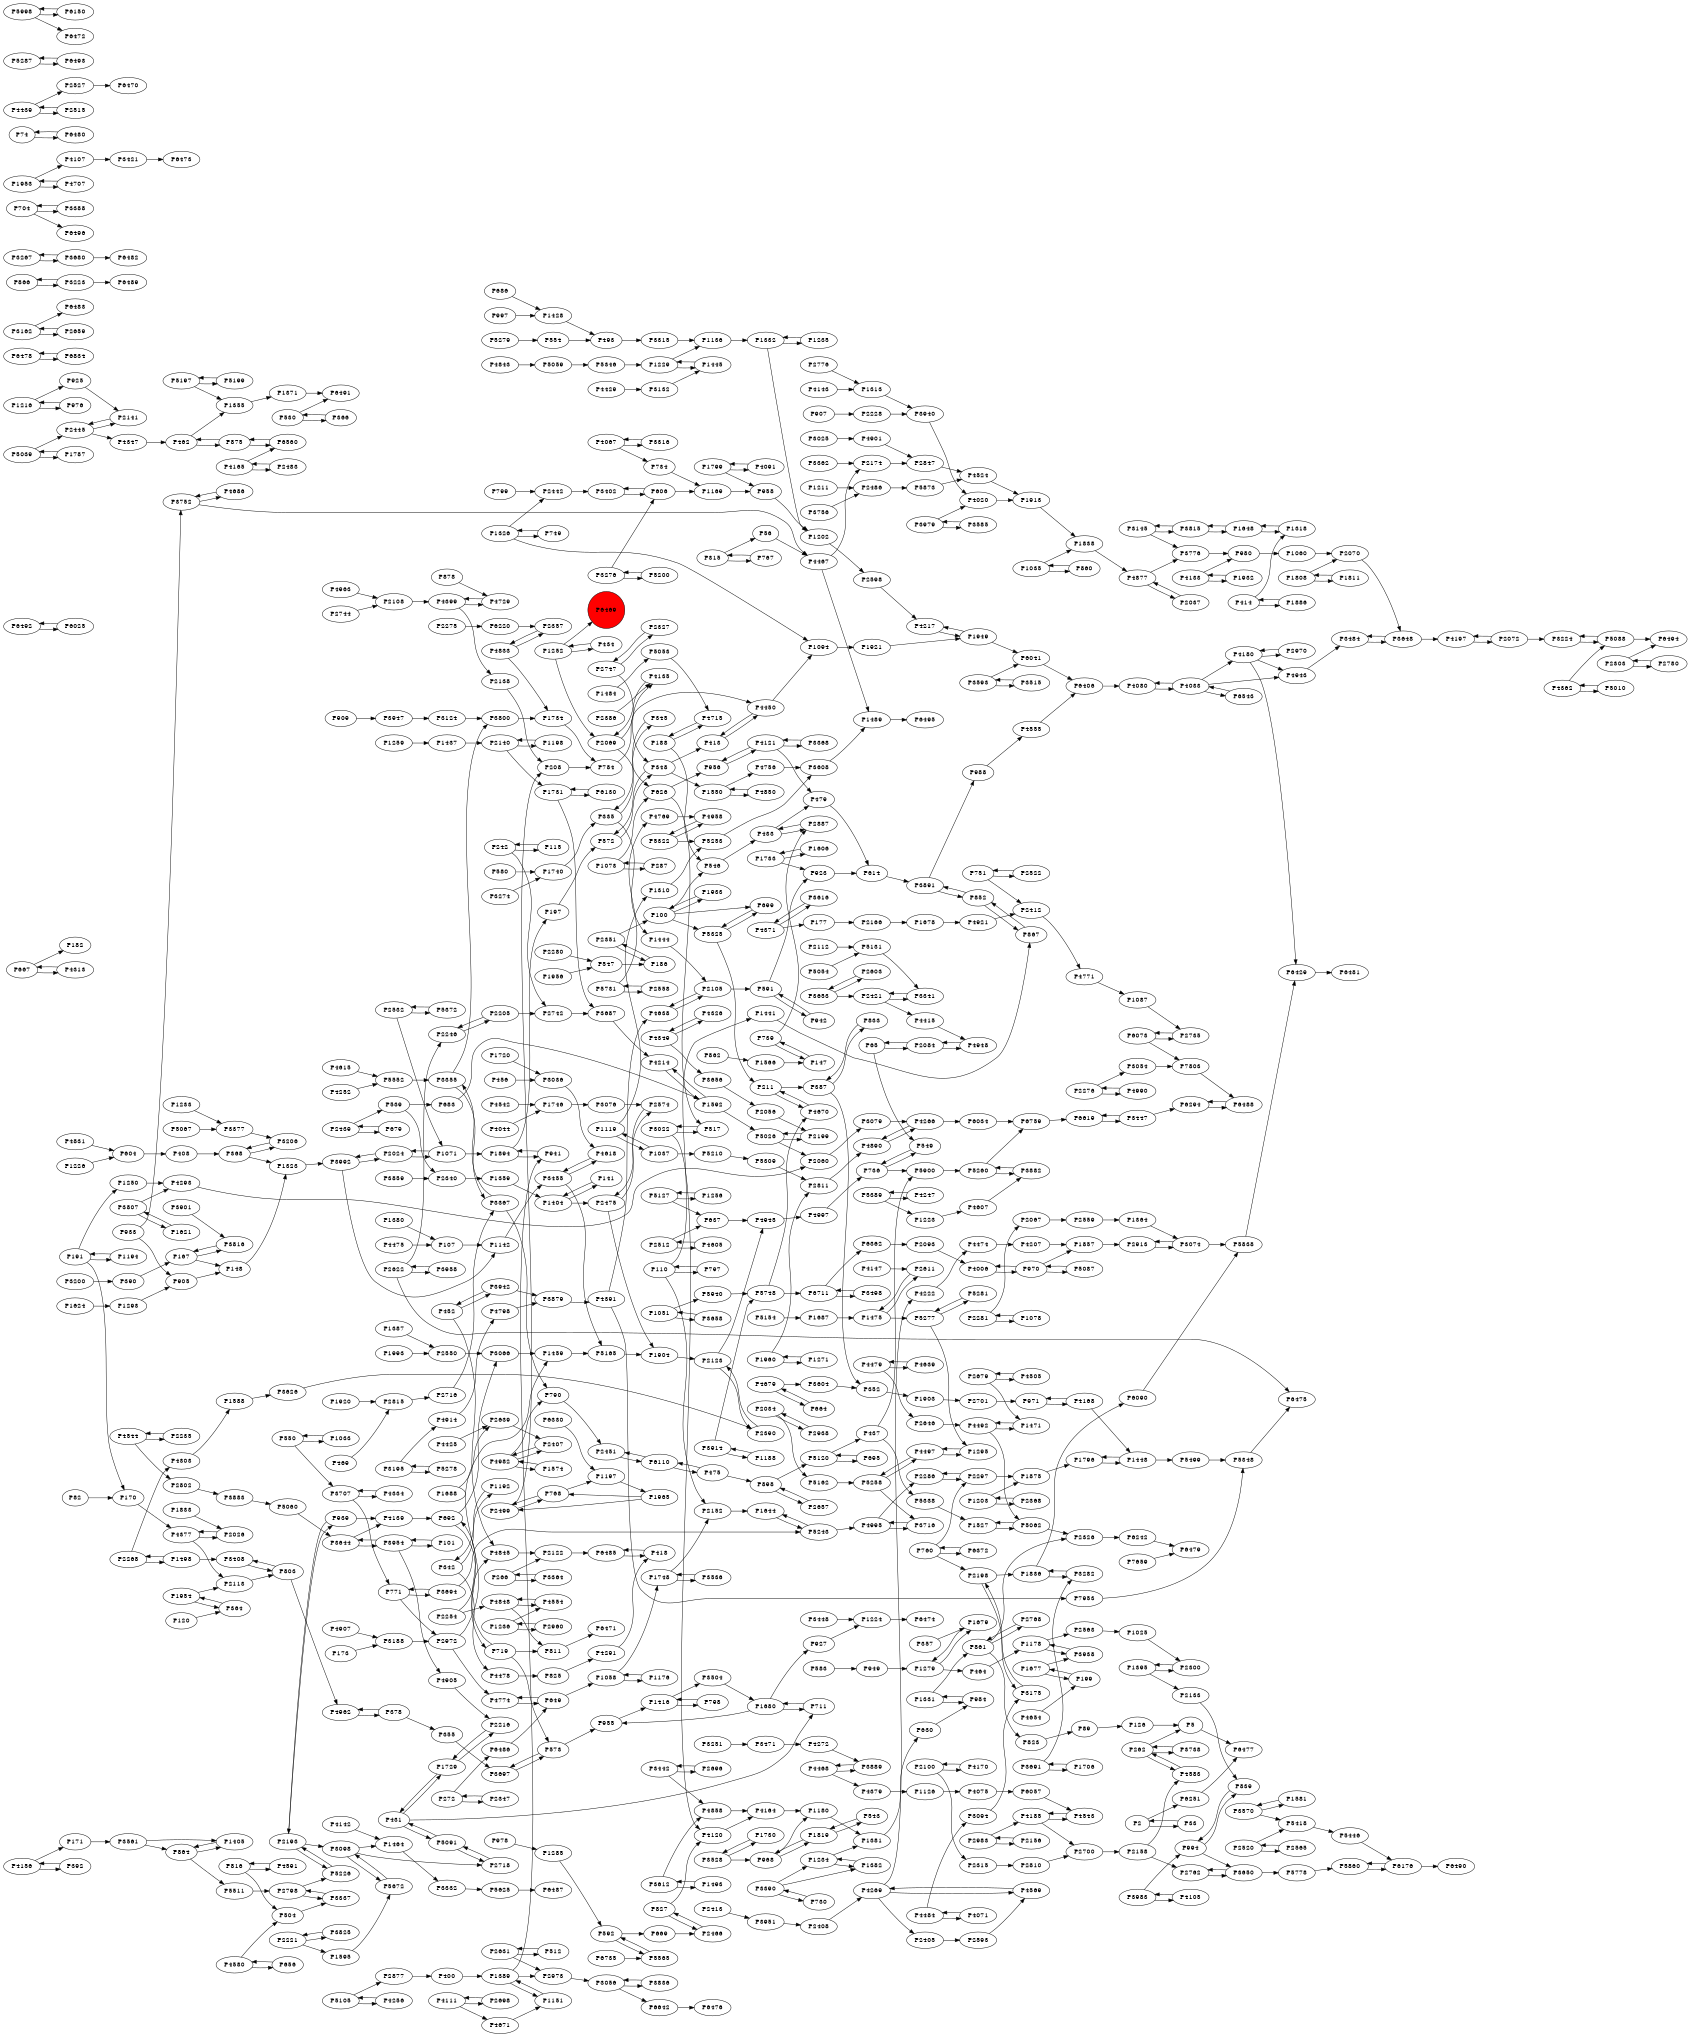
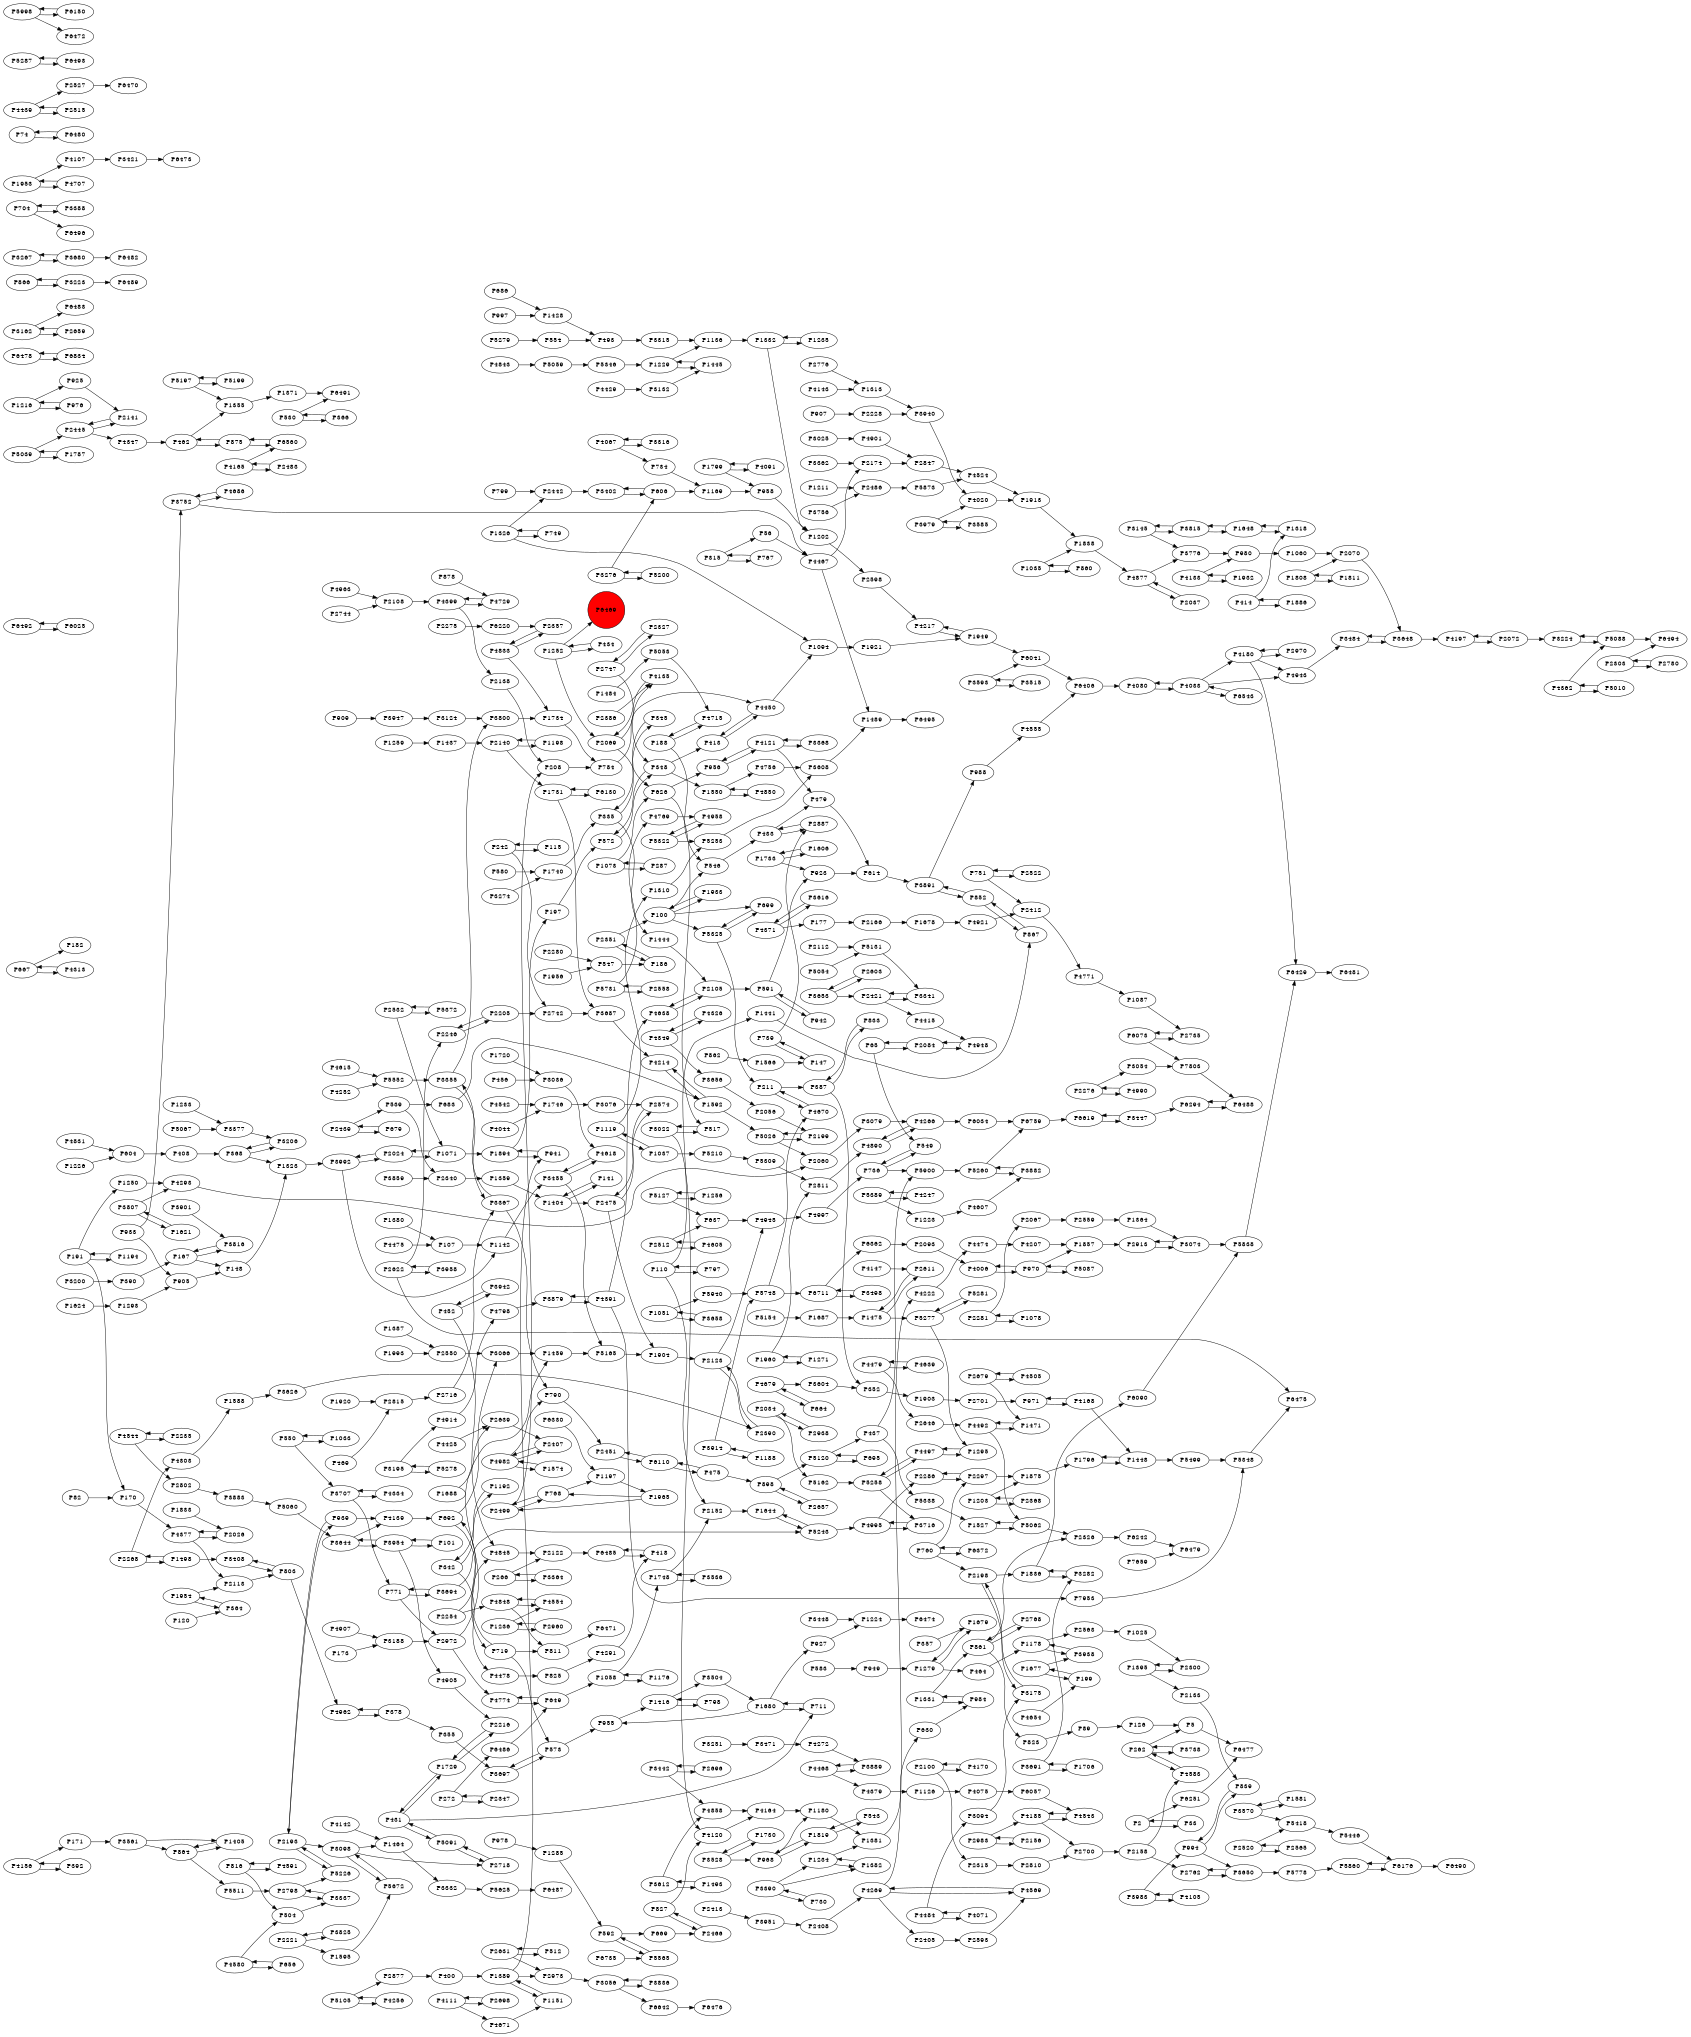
(524, 1292) -> (582, 1296)
